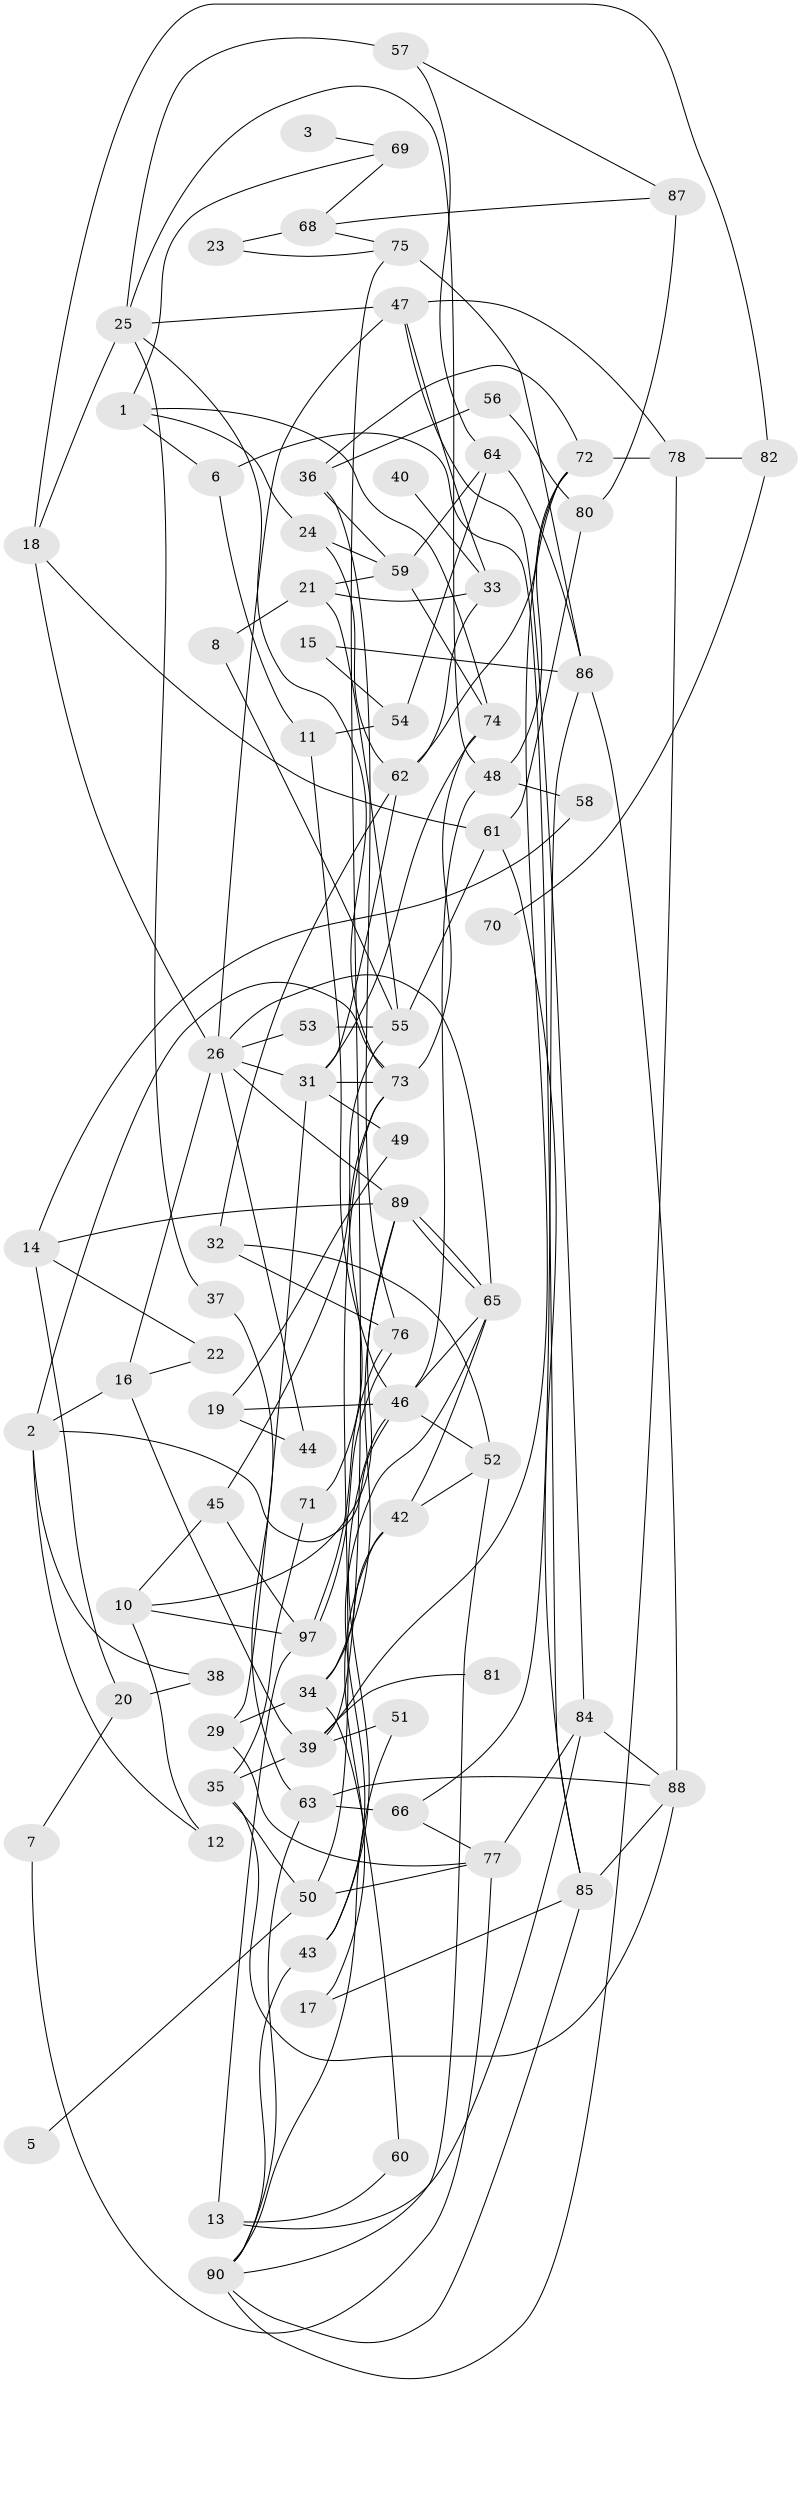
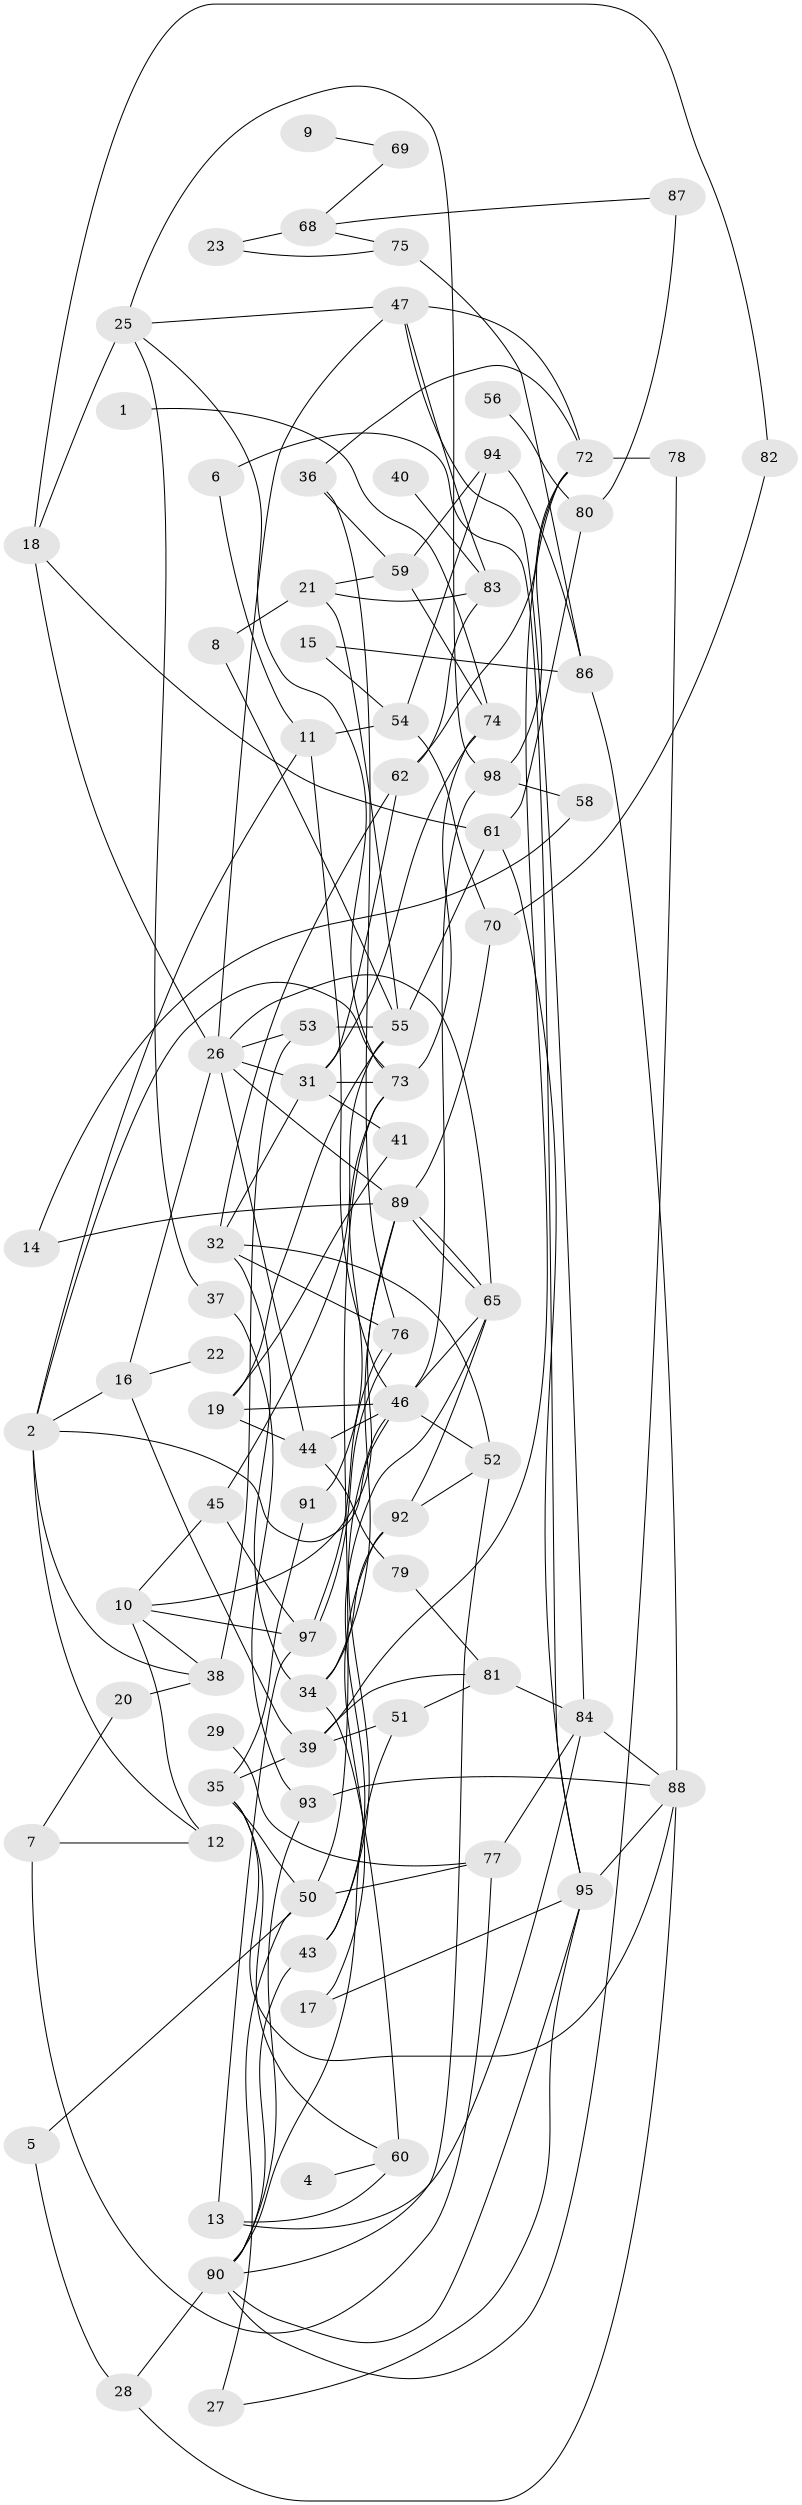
(401, 51) -> none
(309, 133) -> (309, 133)
(193, 216) -> none
(565, 337) -> (528, 345)
(390, 443) -> none
(170, 444) -> none
(493, 455) -> (493, 455)
(724, 458) -> none
(309, 533) -> none
(493, 588) -> (493, 588)
(493, 777) -> (493, 777)
none -> (453, 816)
none -> (467, 1058)
none -> (138, 1072)
(357, 1072) -> none
(401, 1141) -> (401, 1141)
none -> (299, 1215)
(124, 1302) -> none
none -> (251, 1317)
none -> (355, 1426)
(277, 1427) -> (266, 1157)
(69, 1477) -> none
(309, 1505) -> (309, 1505)
(401, 1518) -> (401, 1518)
none -> (401, 1573)
none -> (170, 1642)
none -> (447, 1697)
none -> (539, 1697)
(253, 1717) -> (262, 1469)
(309, 1804) -> (309, 1804)
(401, 1812) -> none
none -> (124, 1843)
(585, 1891) -> (585, 1891)
none -> (257, 1967)
none -> (309, 2181)
none -> (124, 2392)
none -> (216, 2408)
